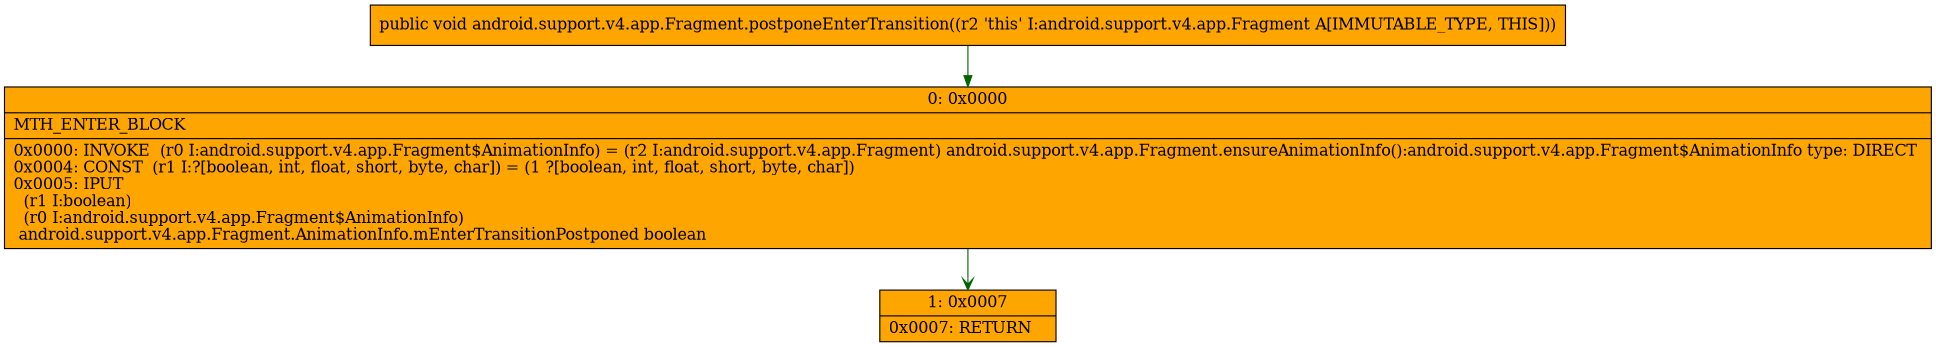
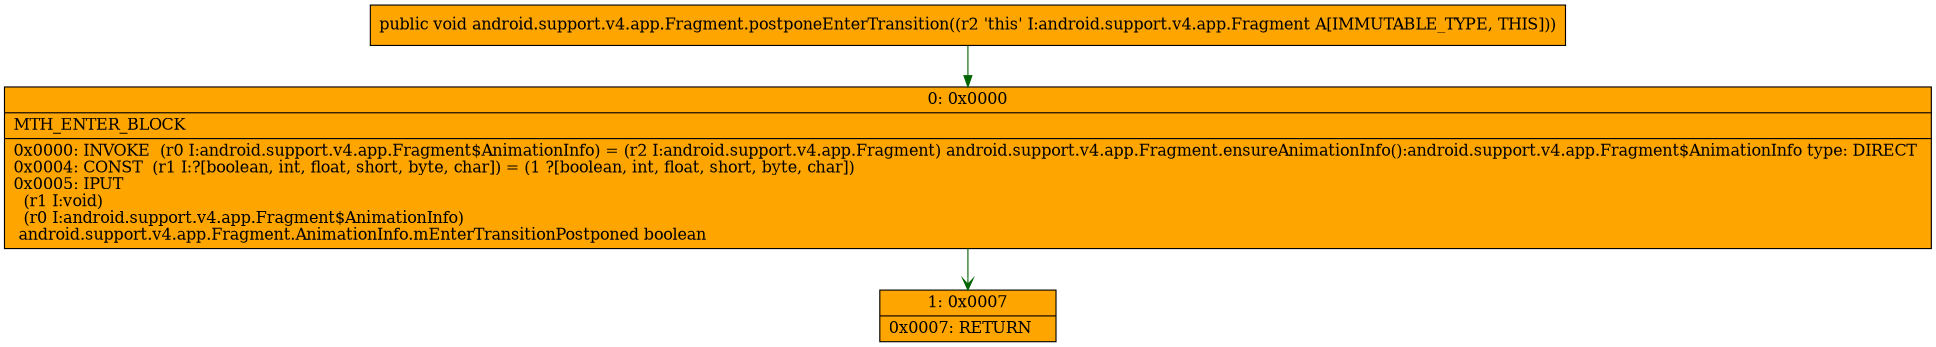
(73, 201) -> (58, 201)
